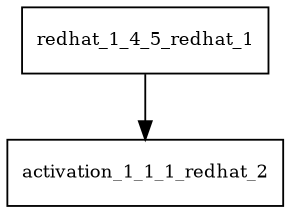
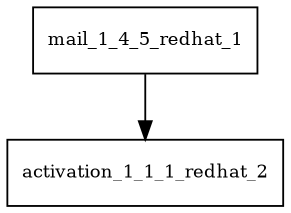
(145, 40) -> (145, 40)
